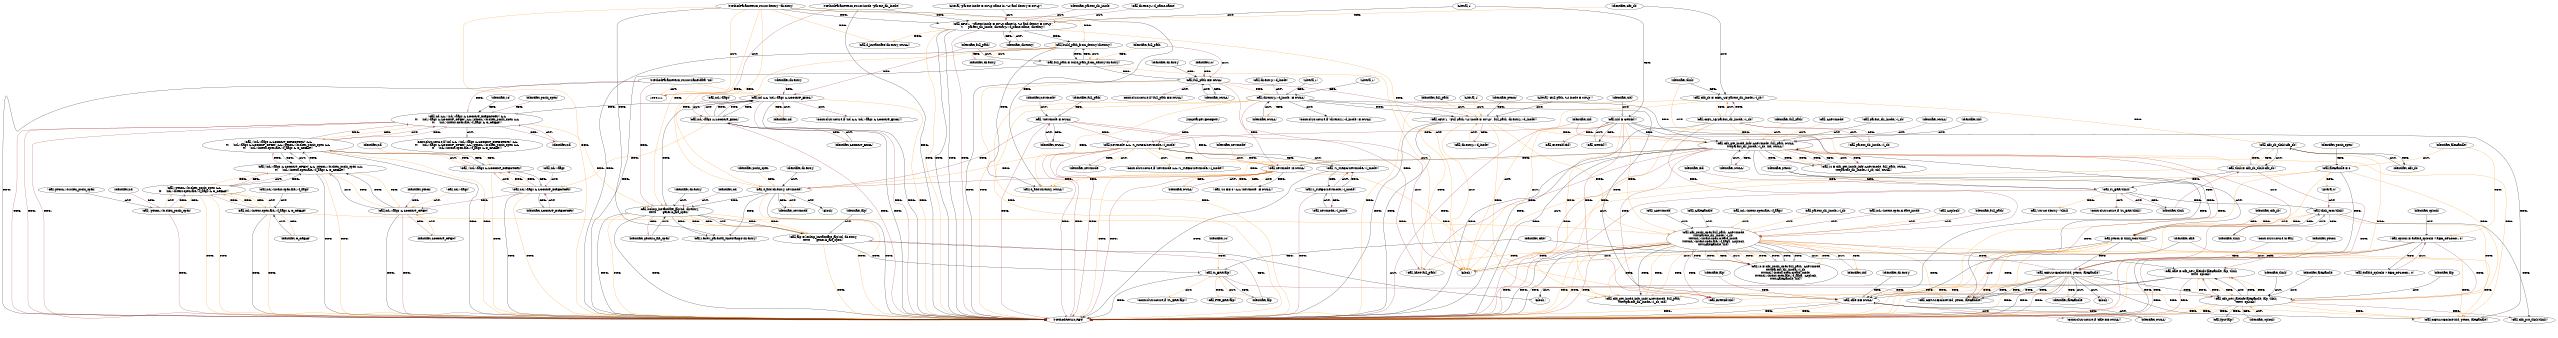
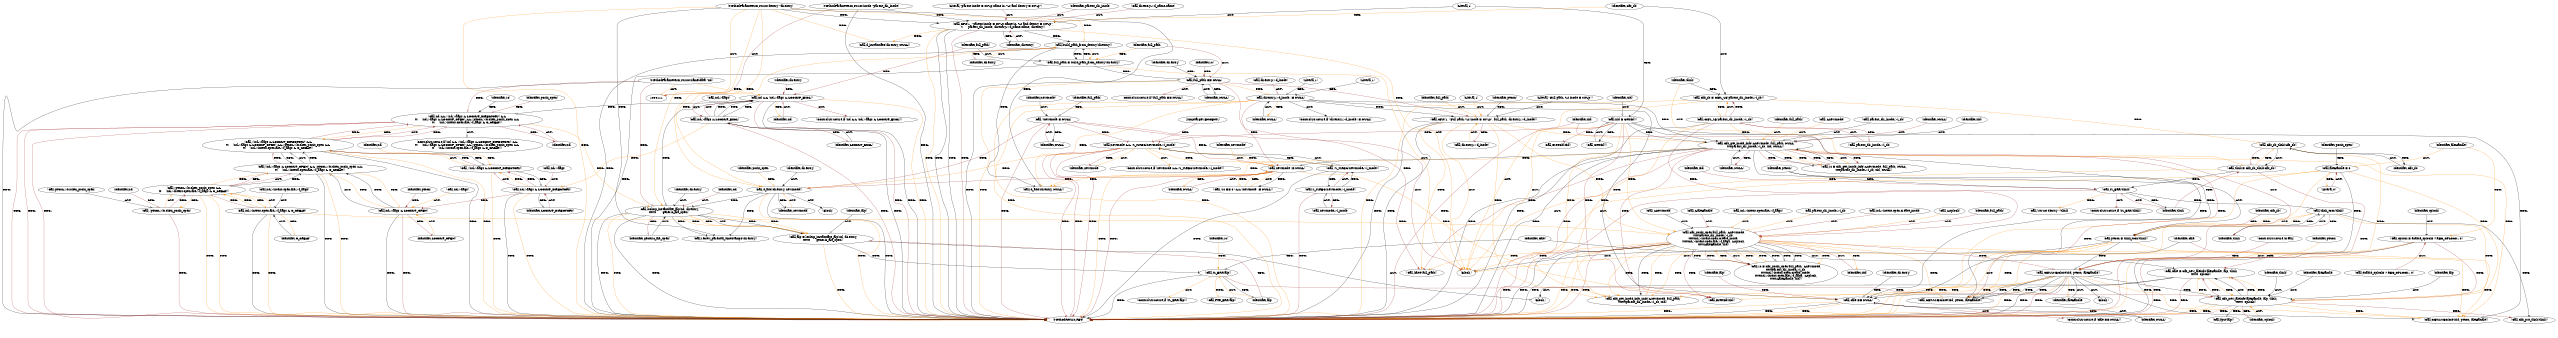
(2329, 199) -> (2335, 181)
(2406, 256) -> none
